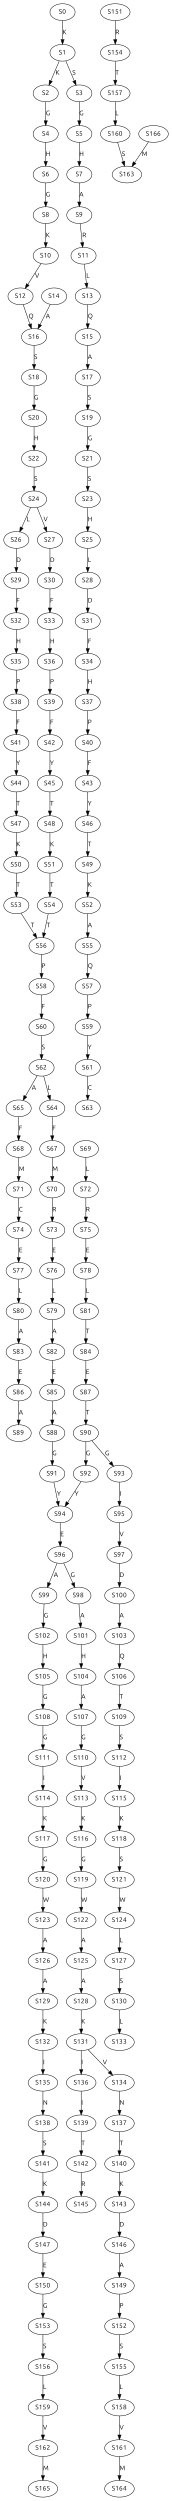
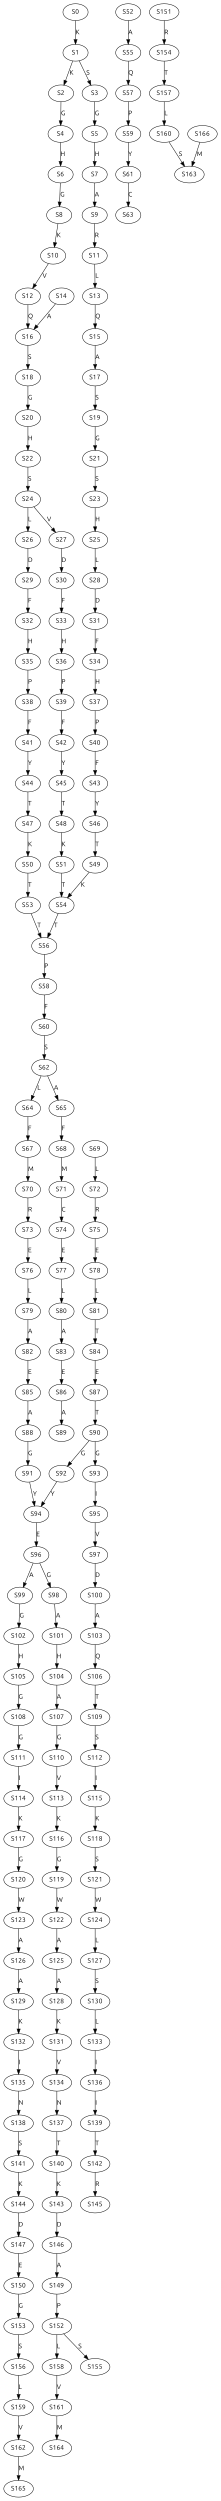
(88, 883) -> (80, 883)
(81, 2060) -> (95, 2060)
(119, 2385) -> (57, 2344)
